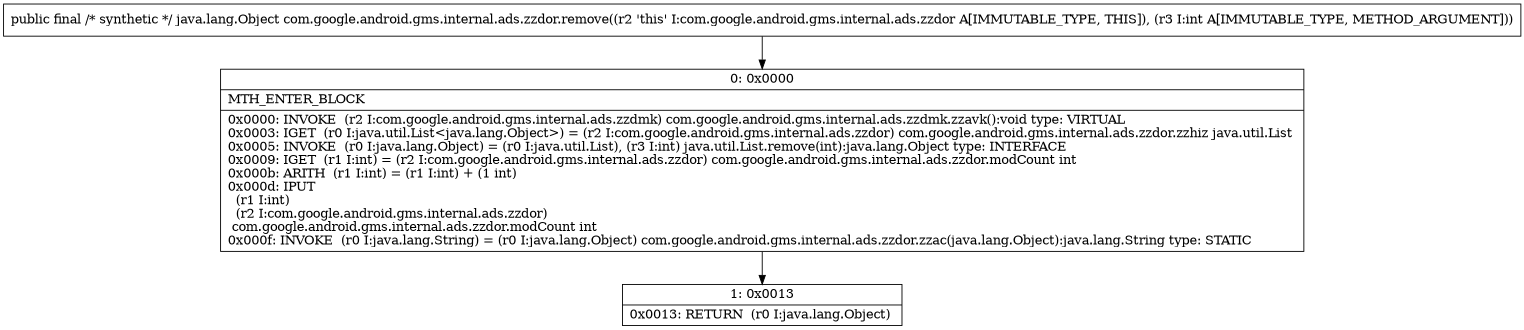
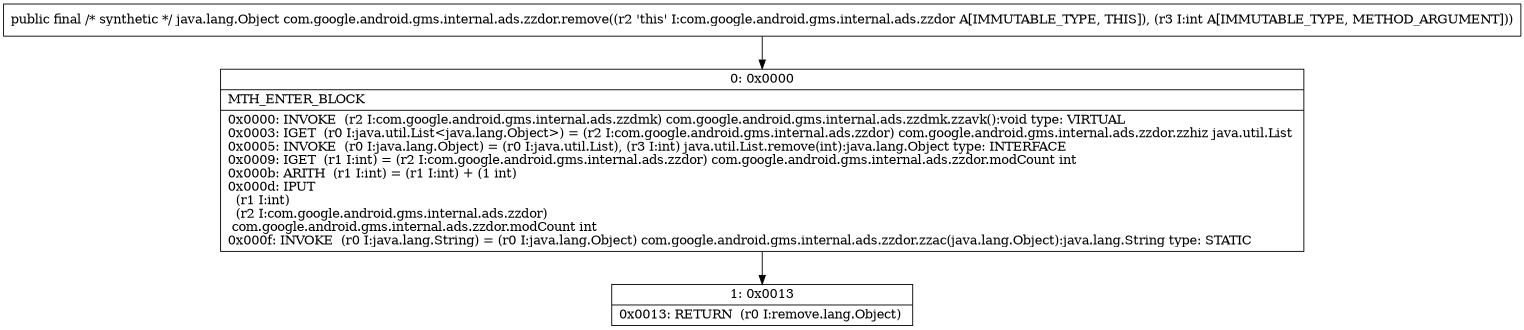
(762, 315) -> (762, 315)
